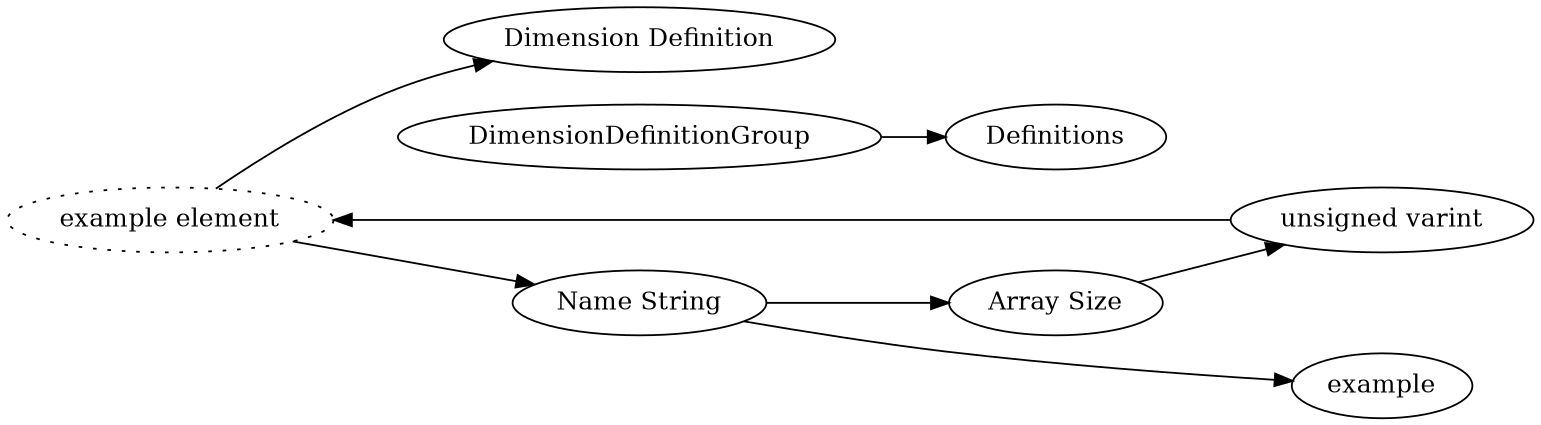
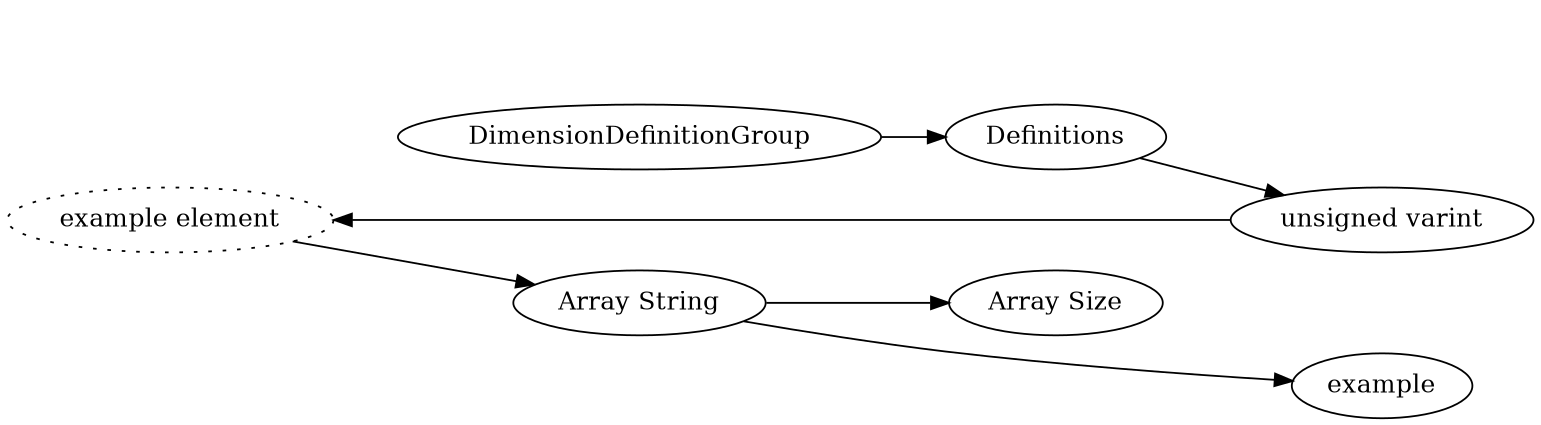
(639, 40) -> none
(1202, 266) -> (1203, 174)
(639, 303) -> (639, 303)
